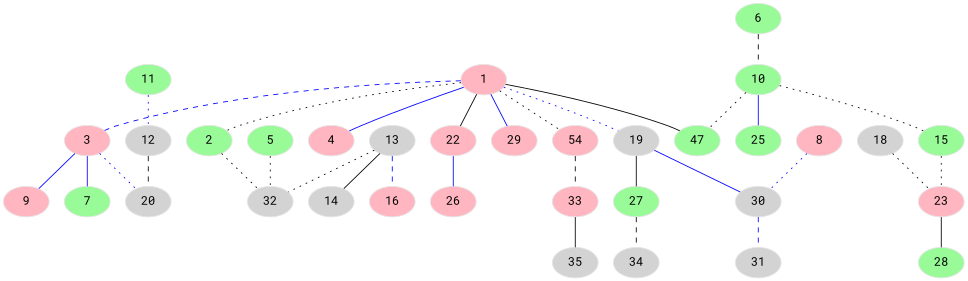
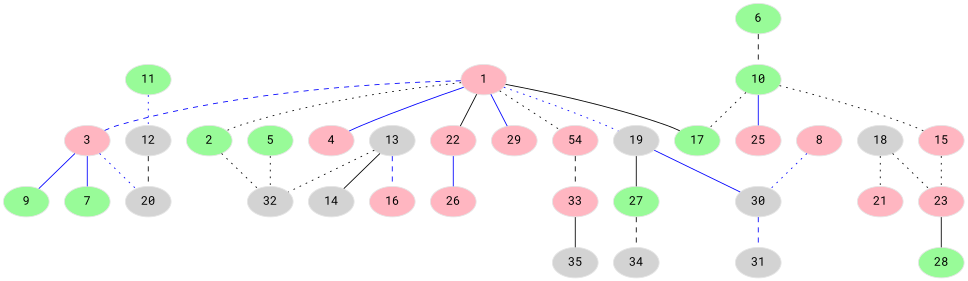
(697, 141) -> (697, 141)
(758, 141) -> (758, 141)
(941, 141) -> (941, 141)
(26, 202) -> (26, 202)
none -> (880, 202)
